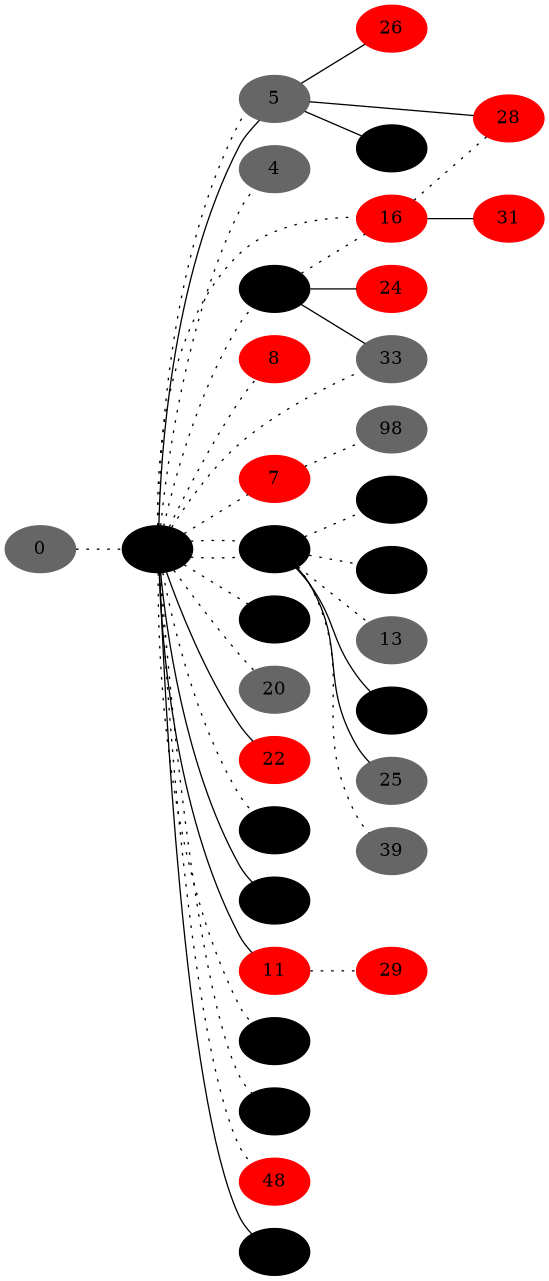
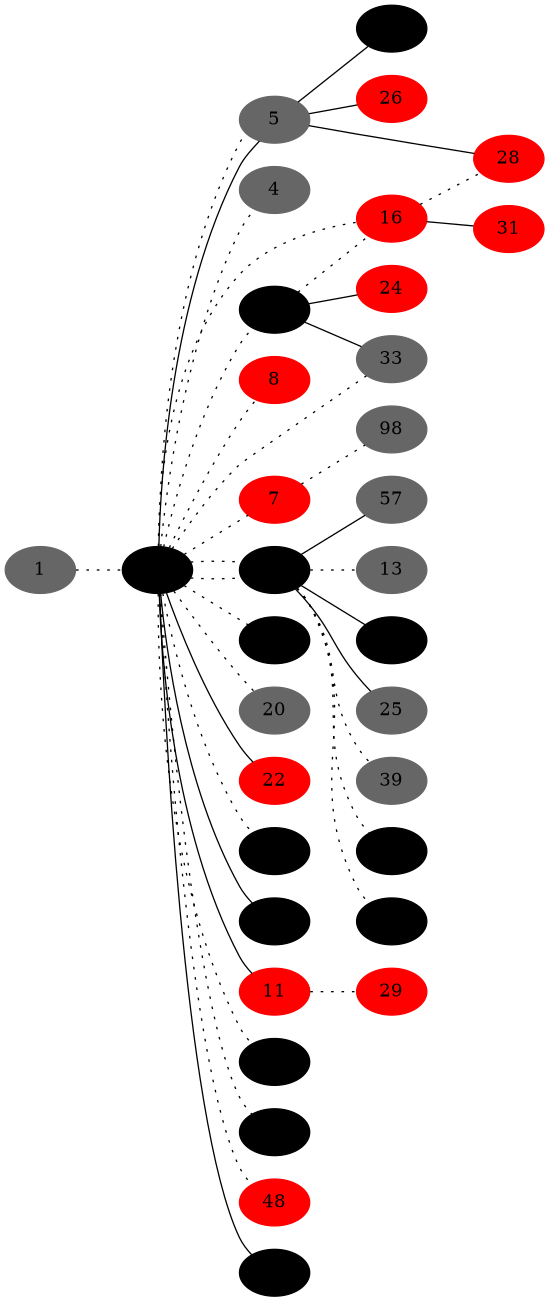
none -> (392, 500)
(40, 549) -> (40, 570)
